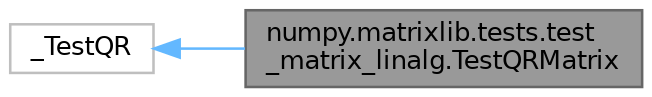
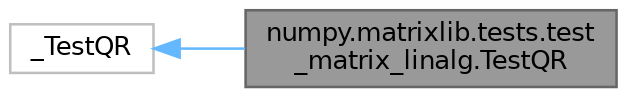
(444, 49) -> (431, 49)
